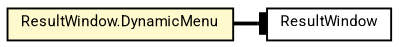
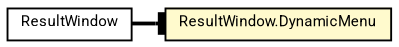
(245, 24) -> (144, 24)
